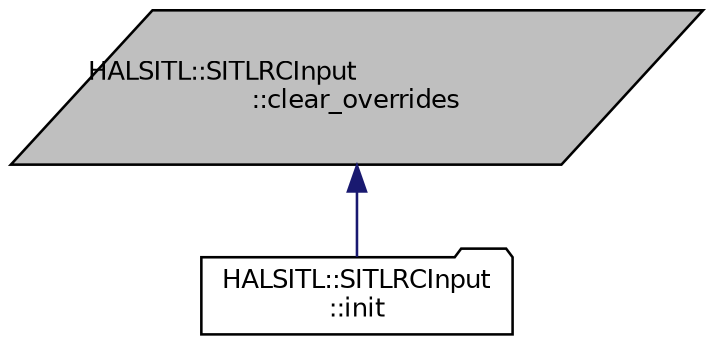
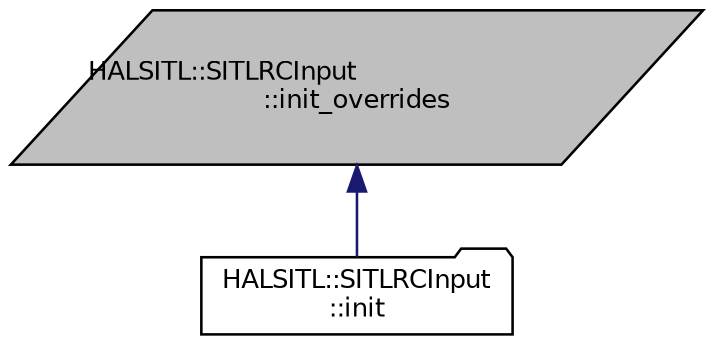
(357, 87) -> (357, 87)
